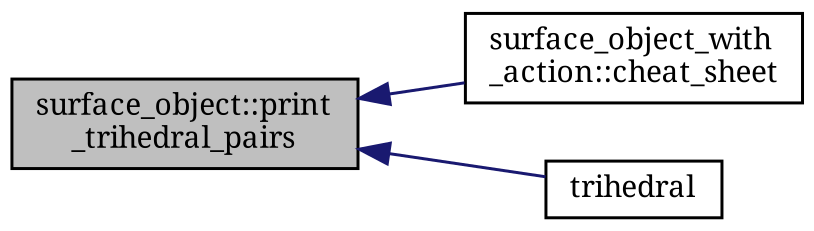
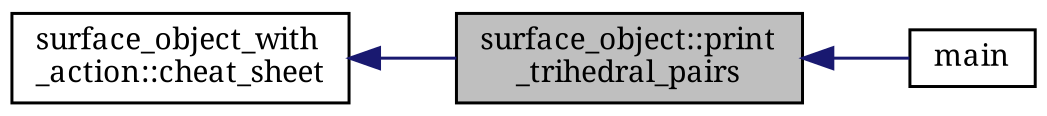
(427, 88) -> (418, 58)
(634, 189) -> (973, 58)
